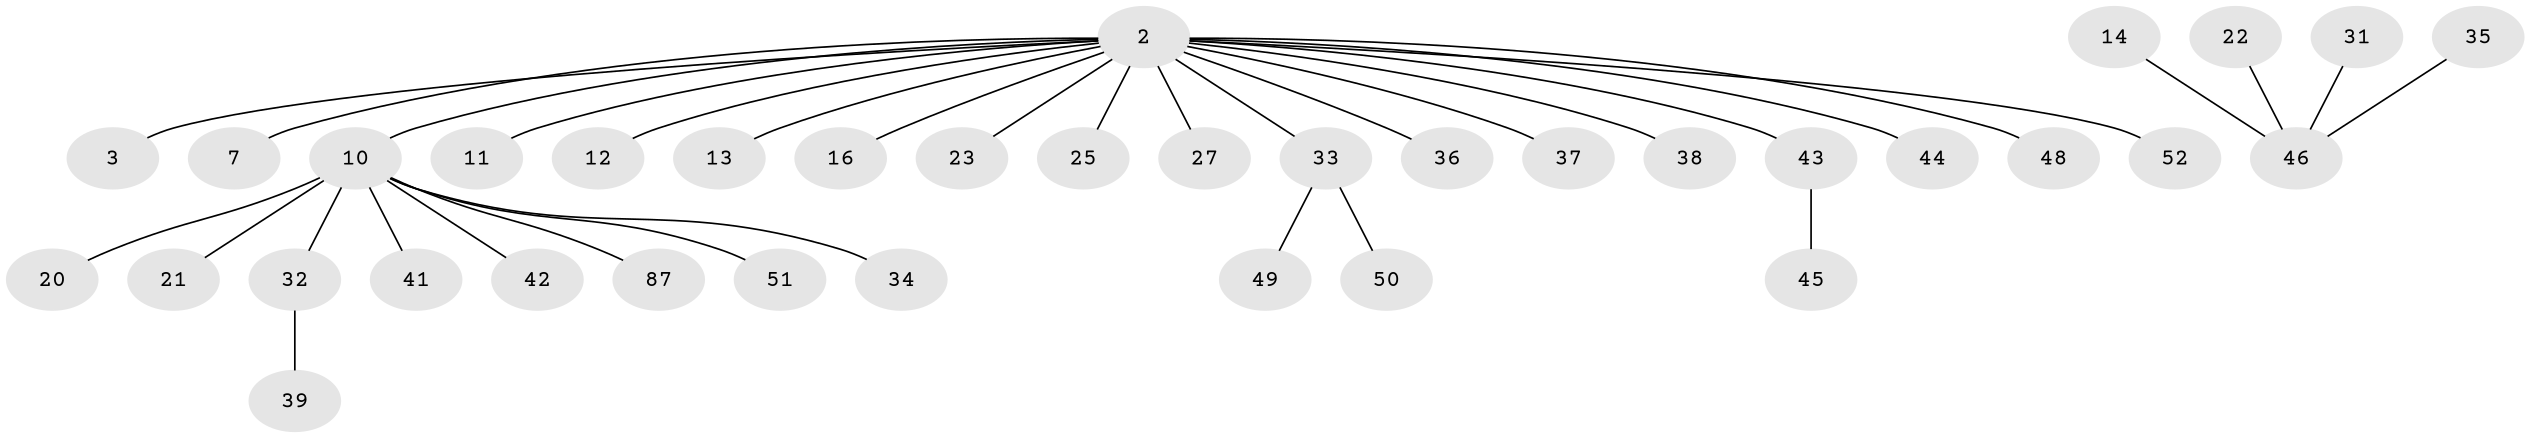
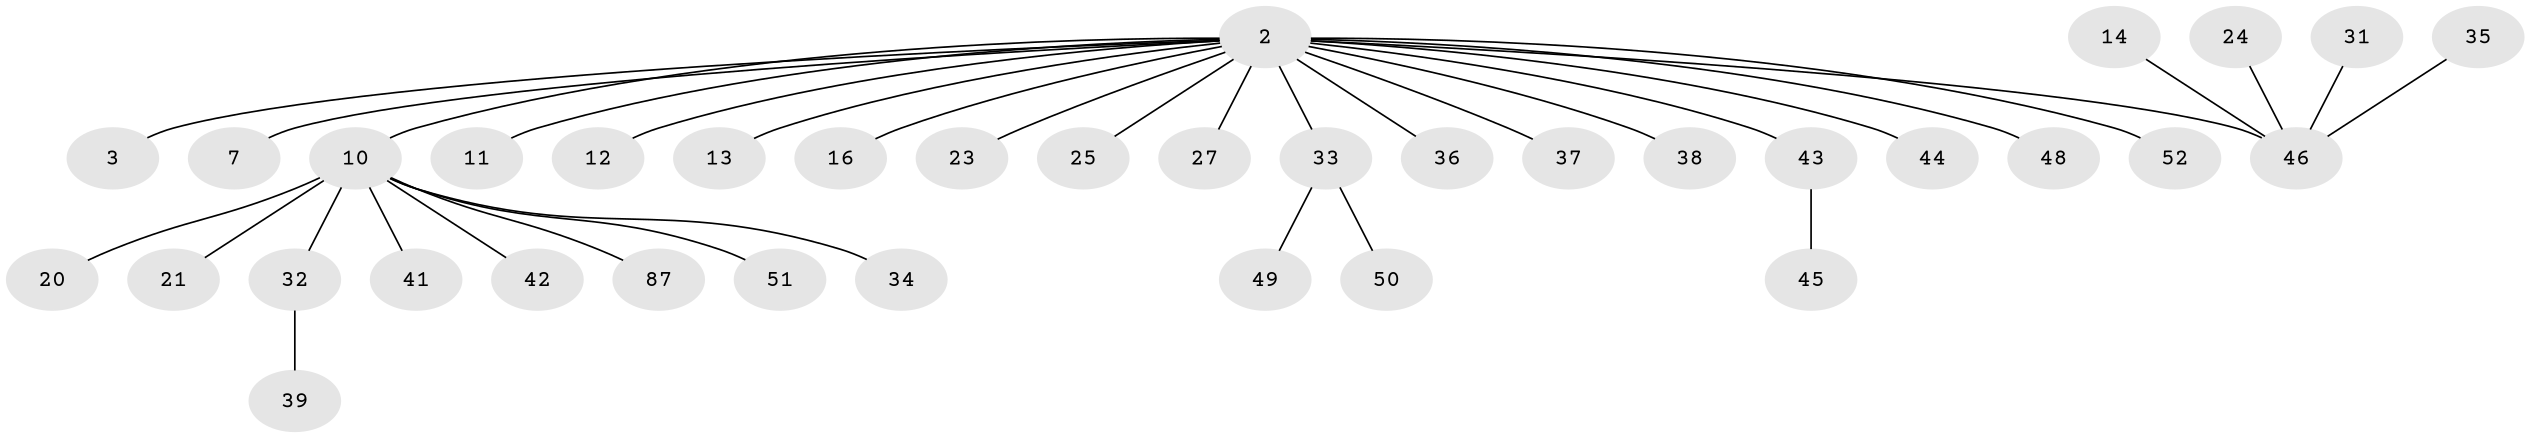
(2236, 37) -> (2236, 37)
none -> (2027, 94)
